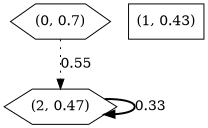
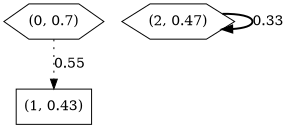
(61, 59) -> (54, 59)
